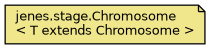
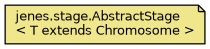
(105, 24) -> (105, 24)
